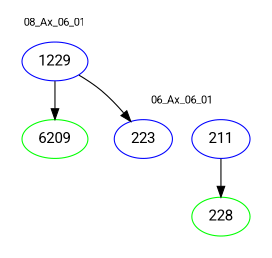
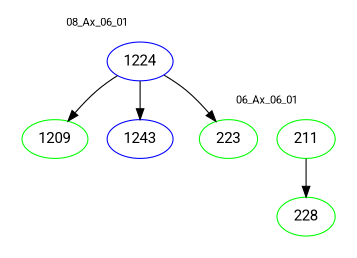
(55, 61) -> (140, 61)
(55, 139) -> (55, 139)
none -> (140, 139)
(143, 139) -> (228, 139)
(221, 139) -> (306, 139)
